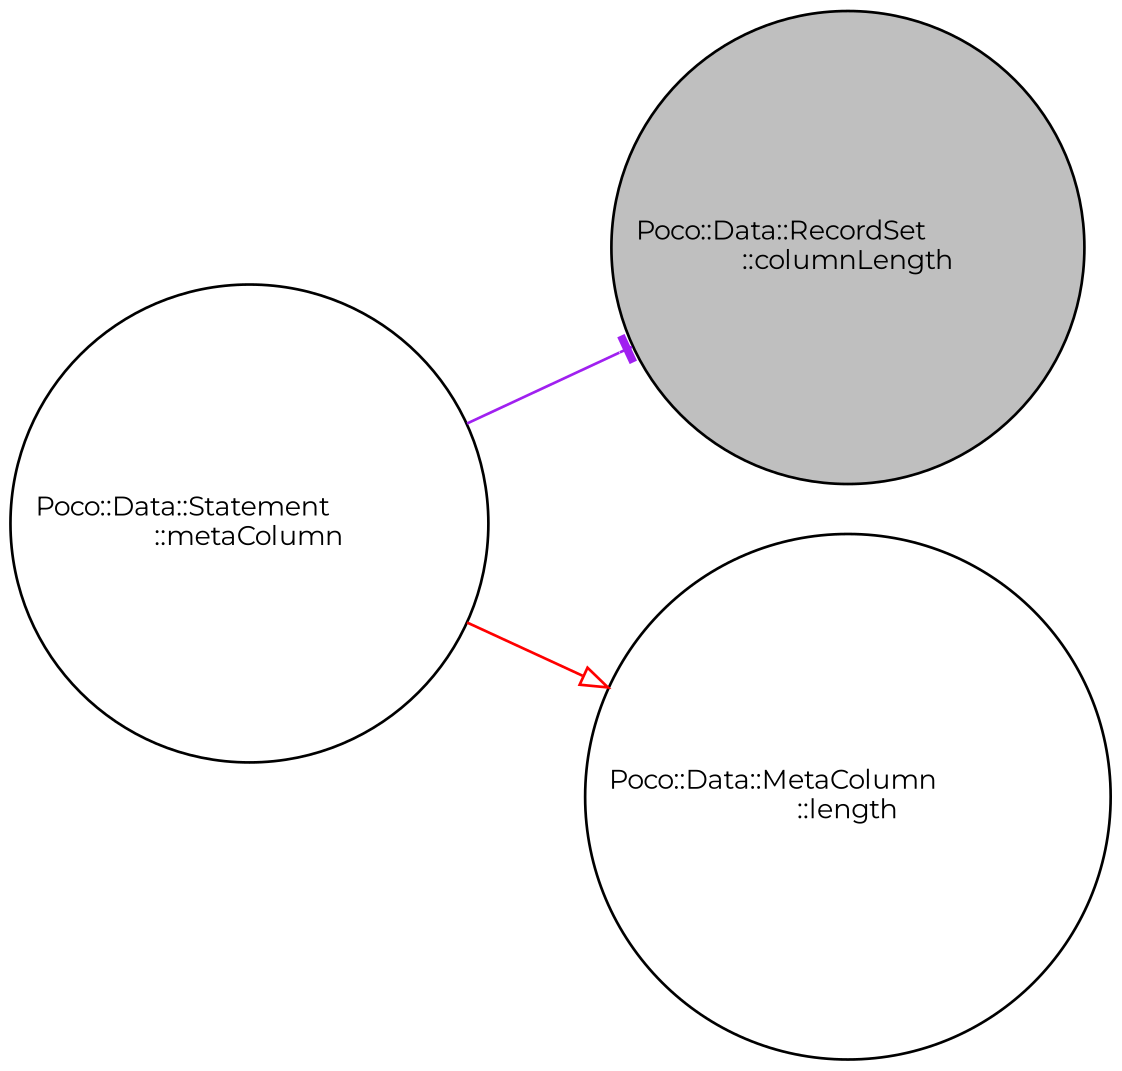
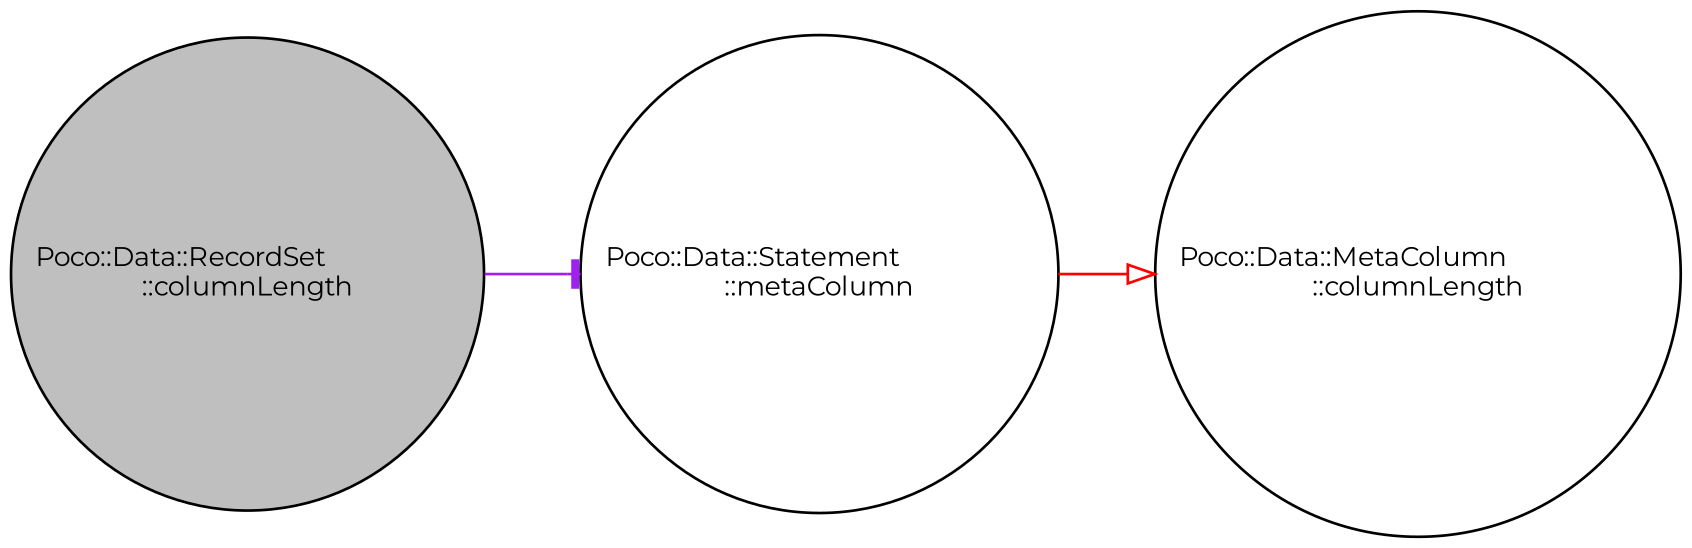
(543, 388) -> (526, 274)
(848, 797) -> (1418, 274)
